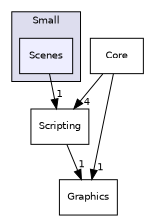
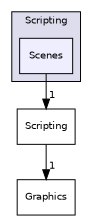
(46, 21) -> (46, 21)
(117, 56) -> none
